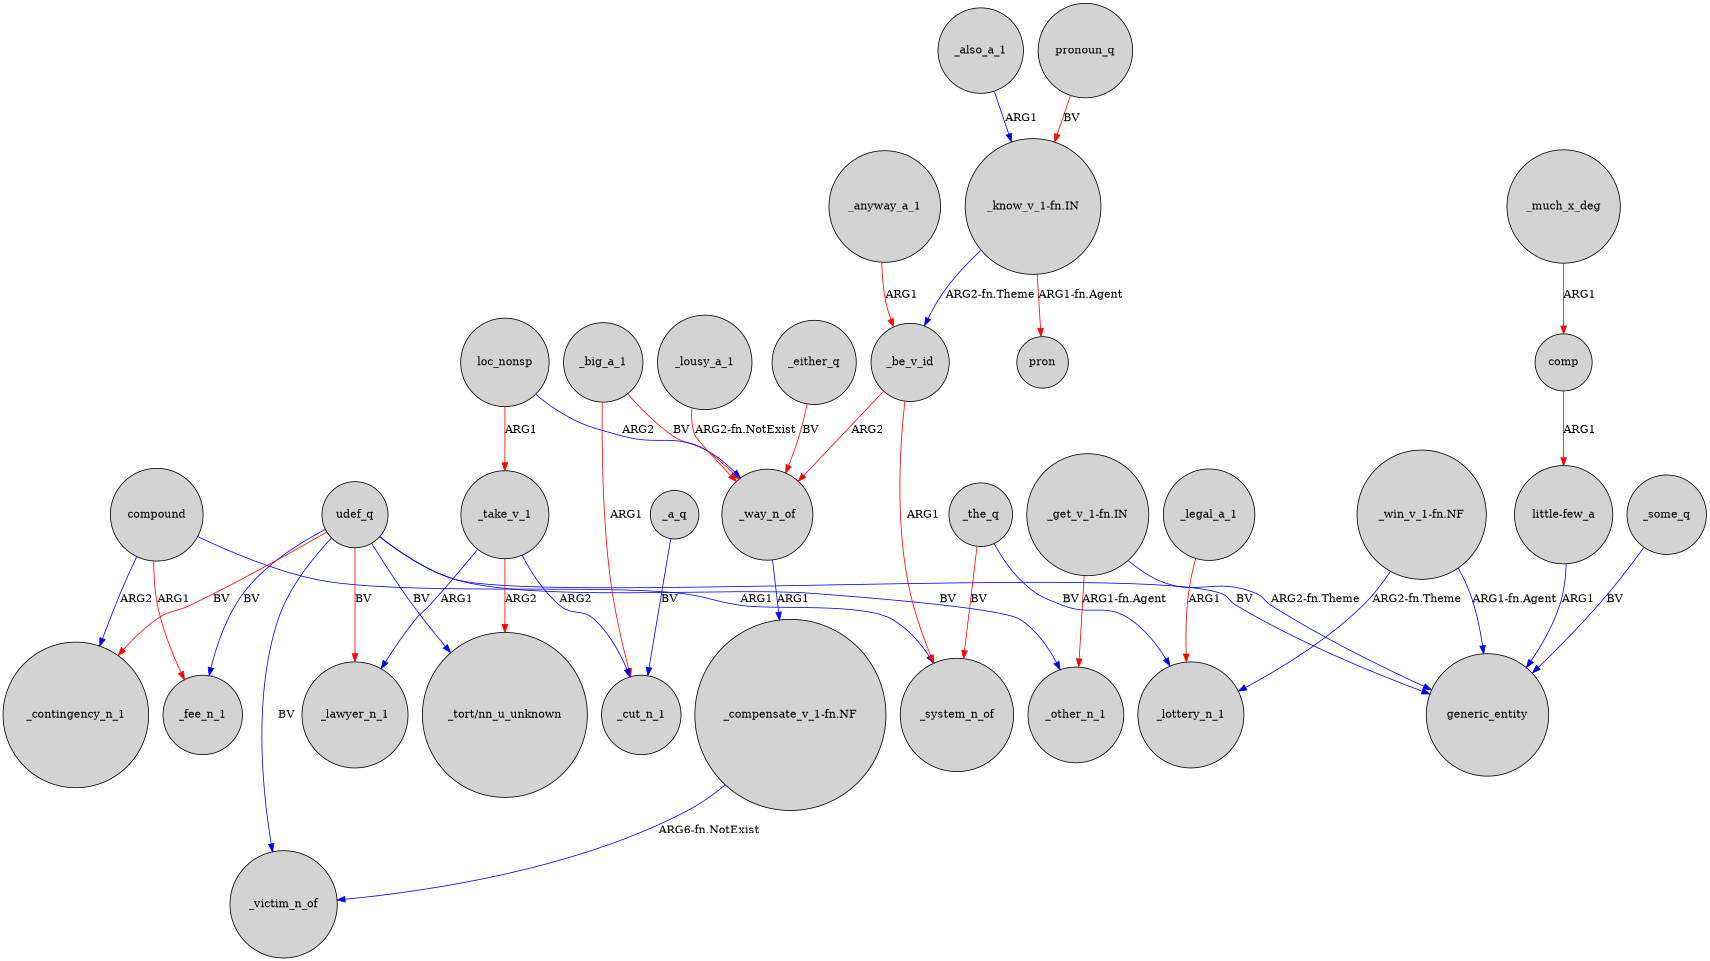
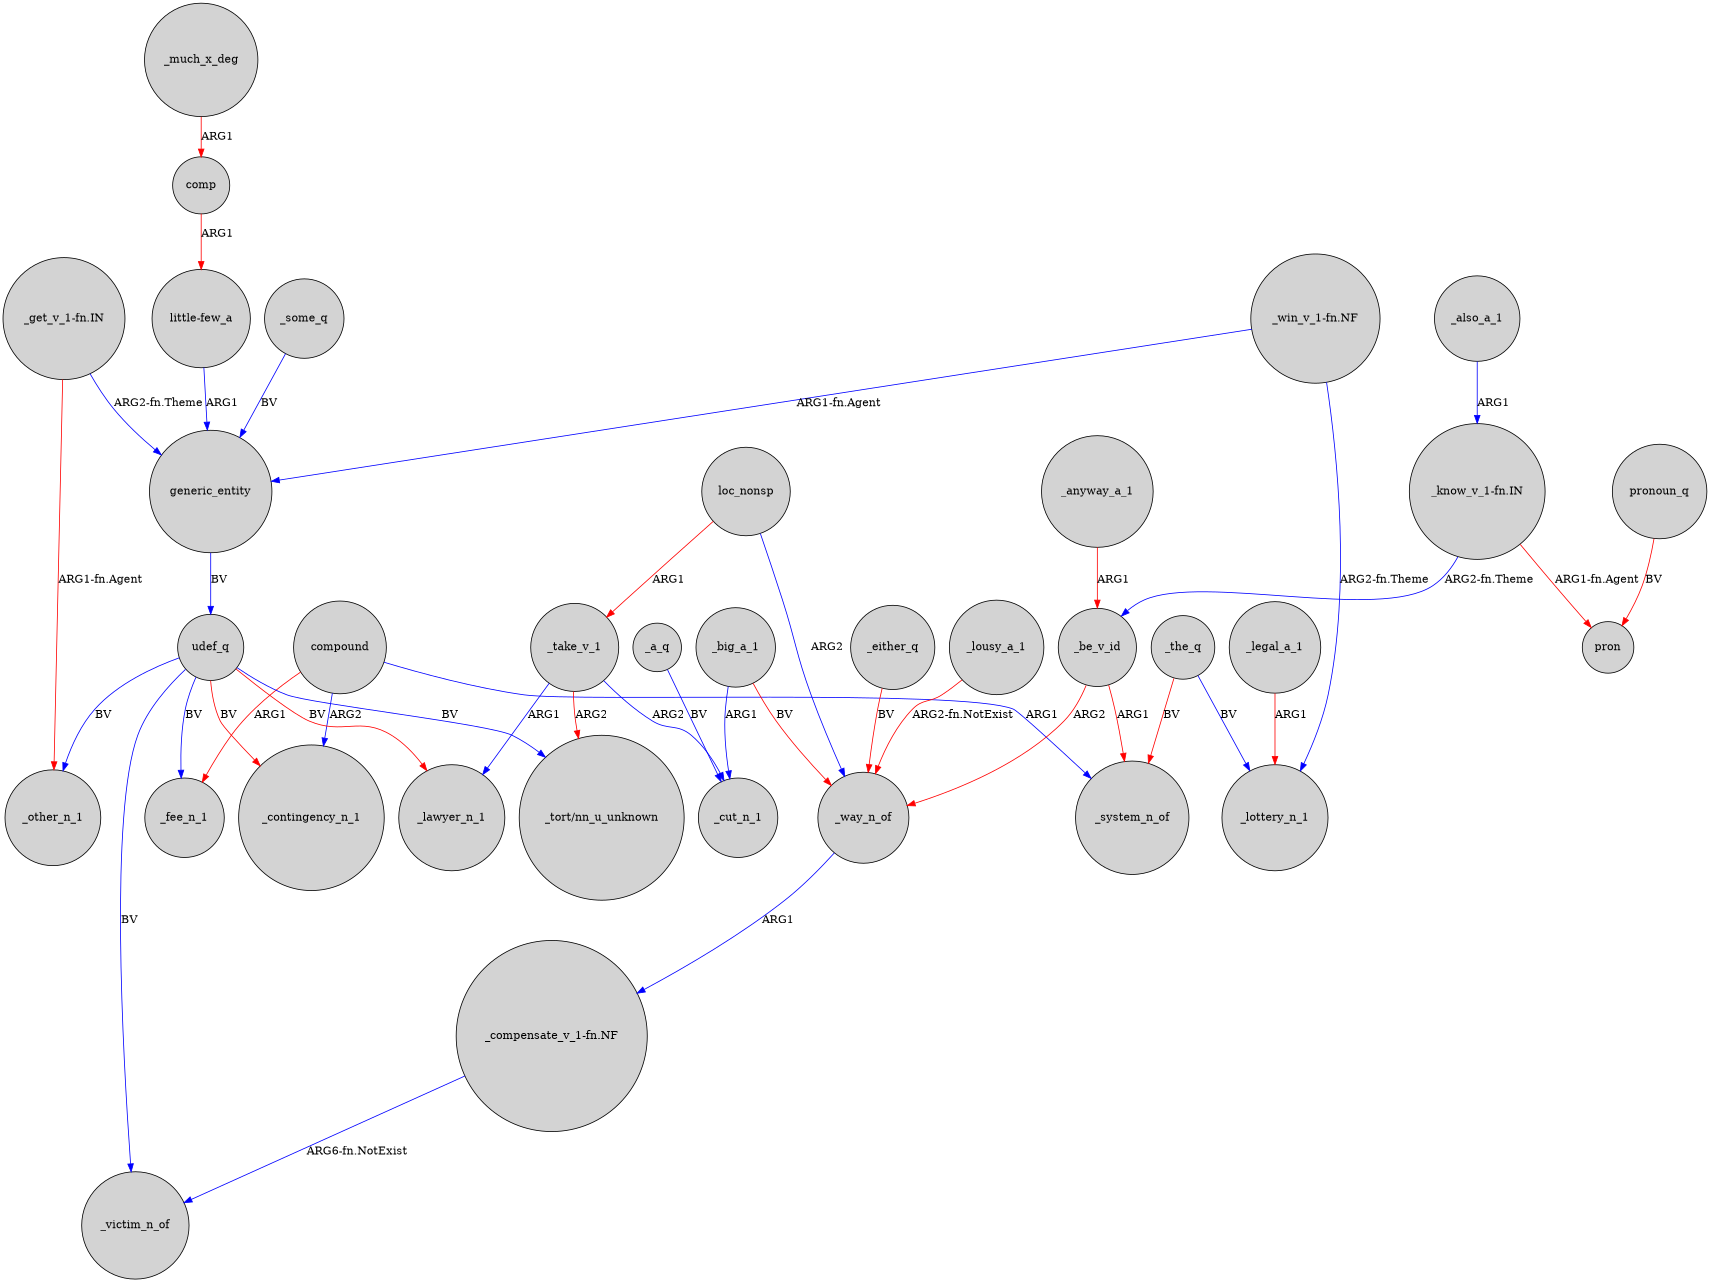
(1064, 115) -> (1644, 580)
(606, 537) -> (725, 729)
(880, 584) -> (211, 580)
